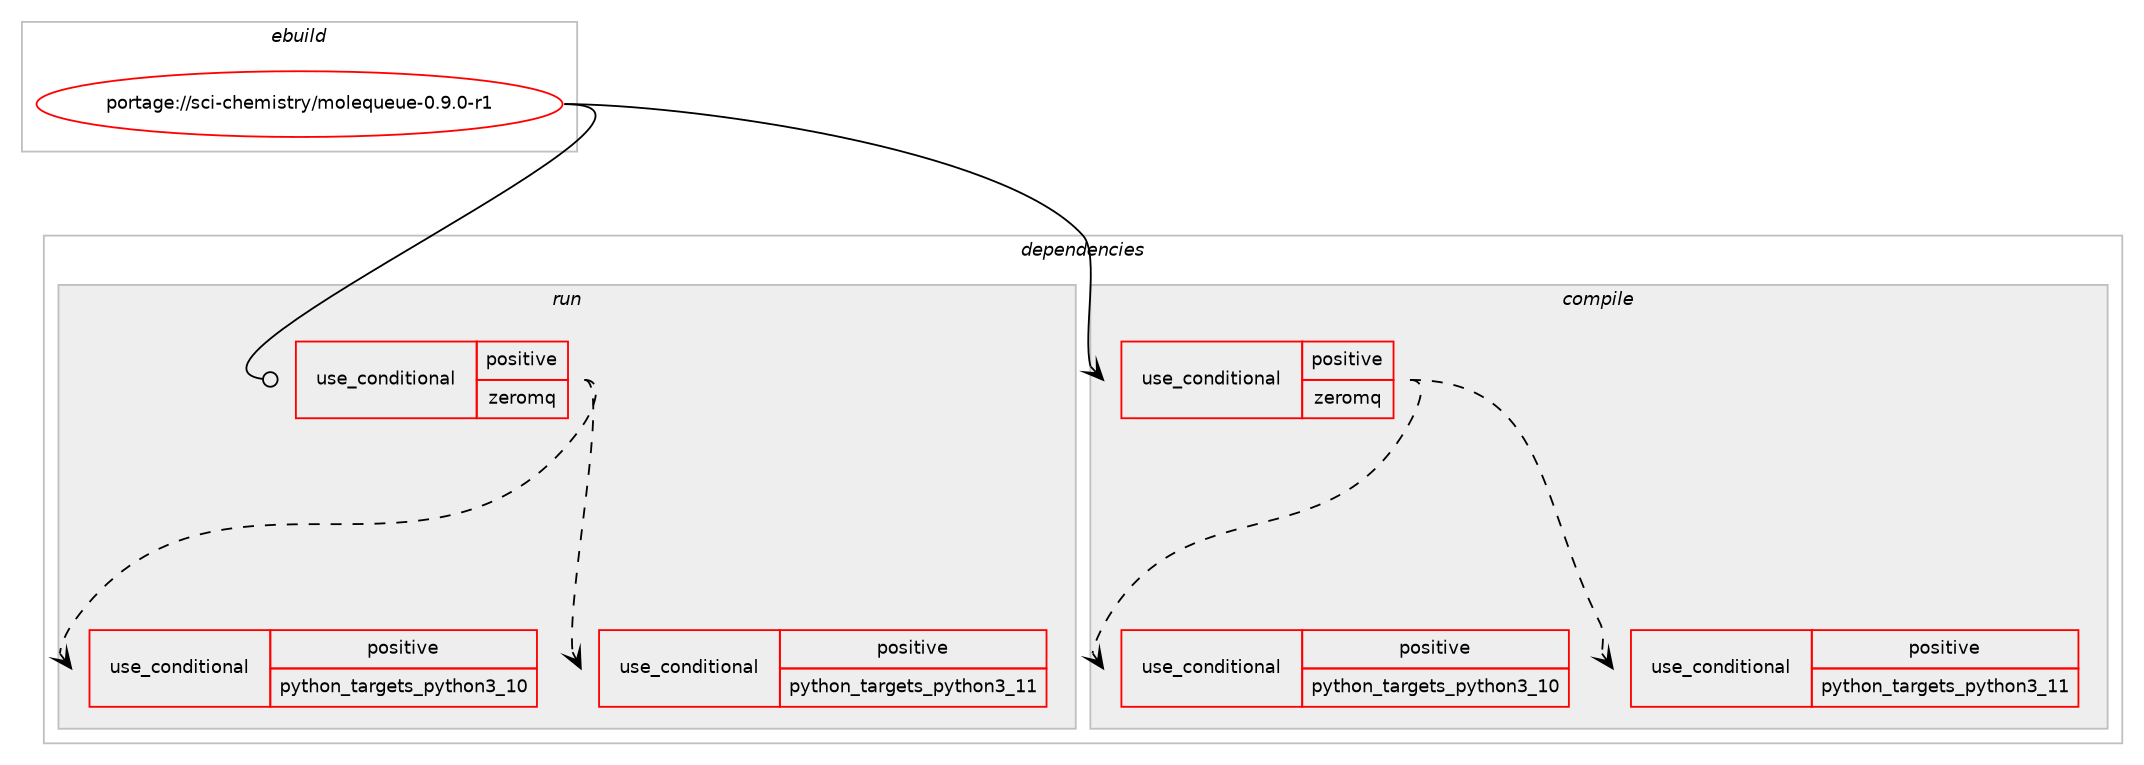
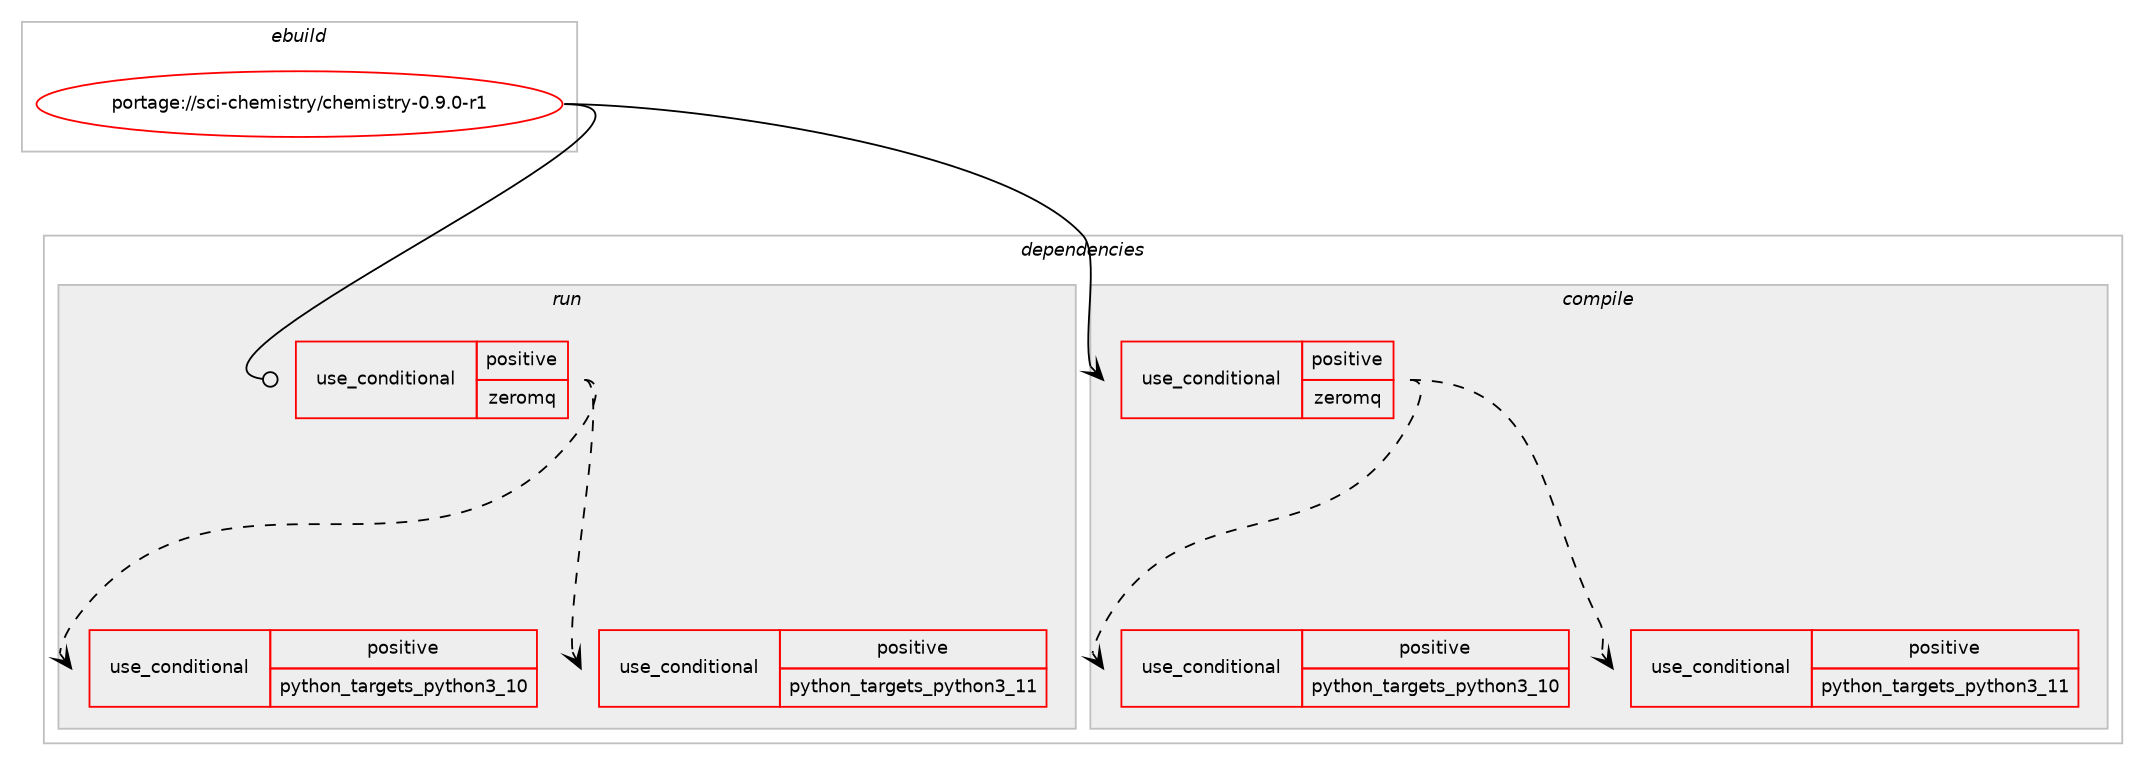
(300, 104) -> (300, 104)
